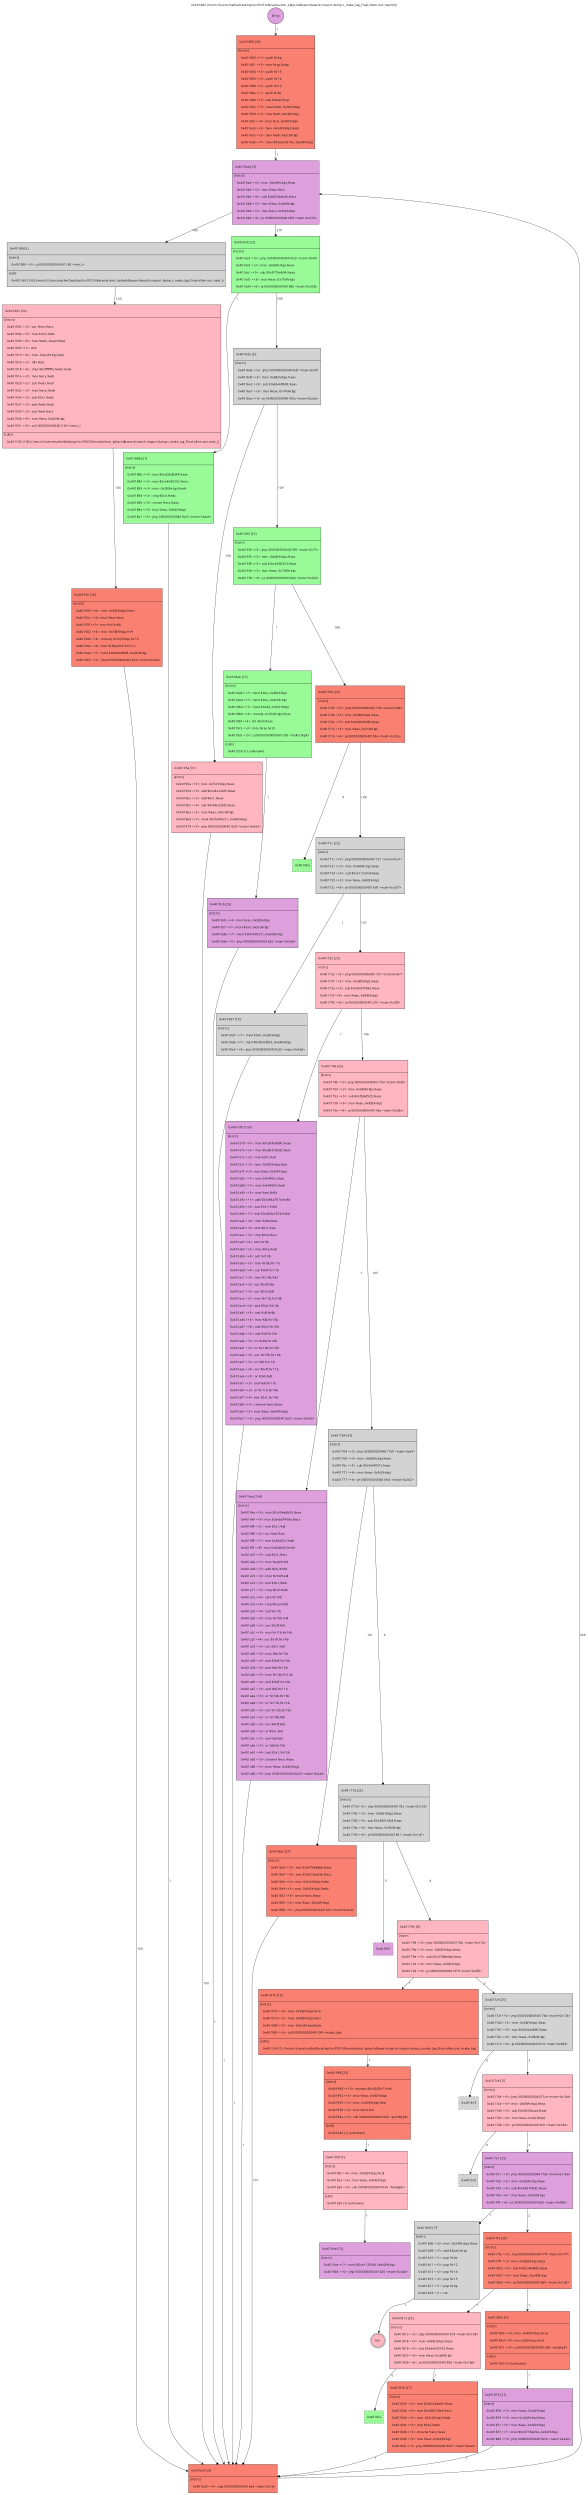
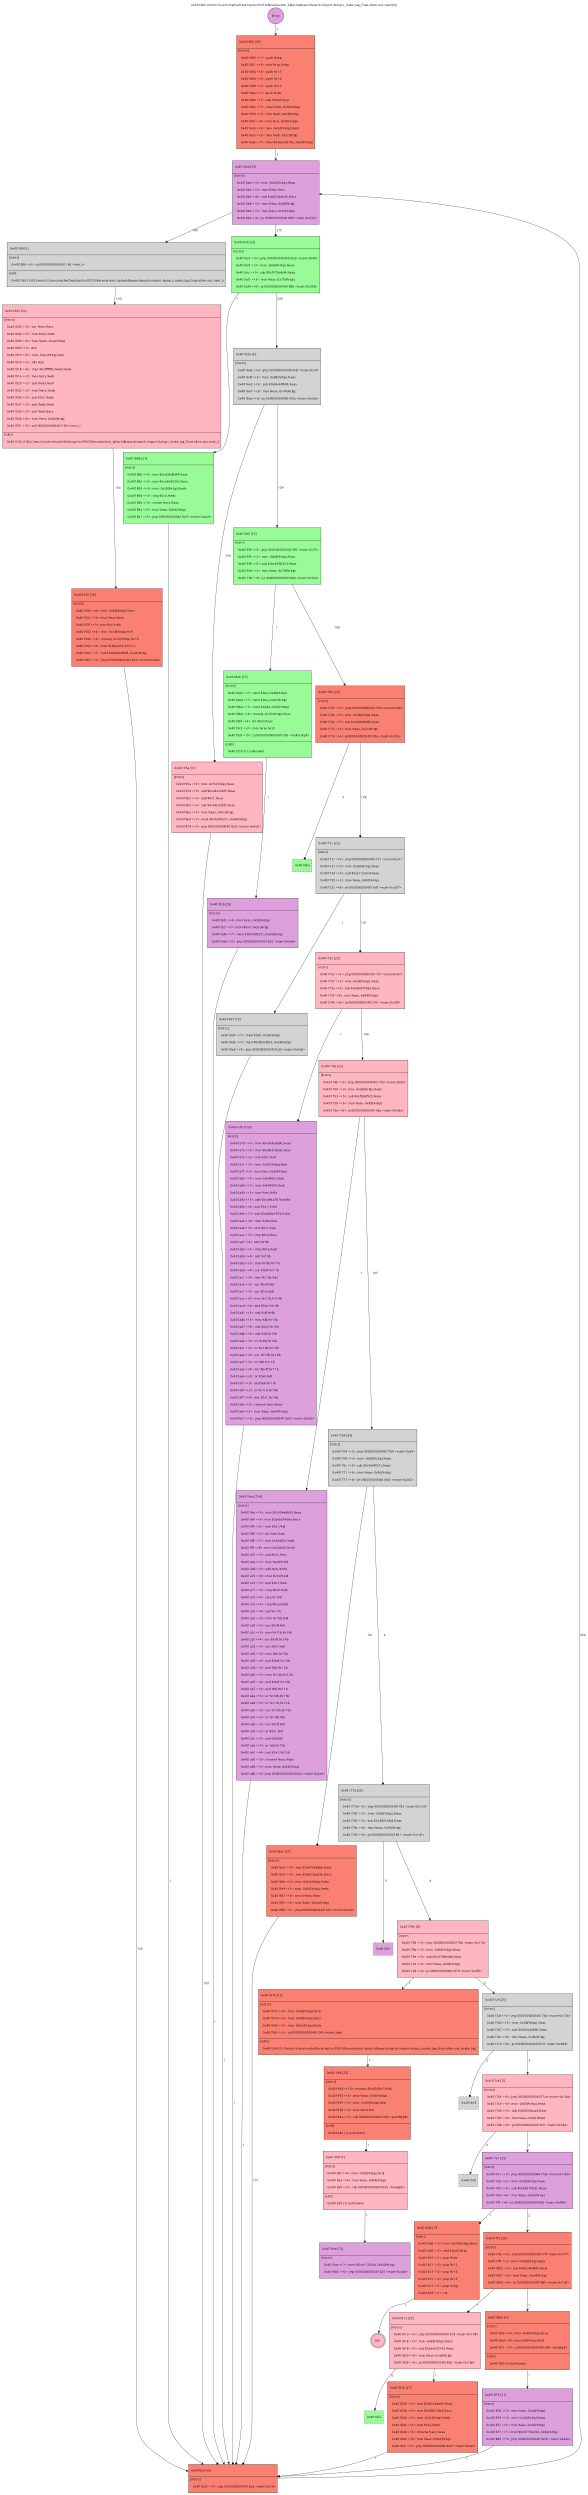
(447, 2261) -> (447, 2261)
